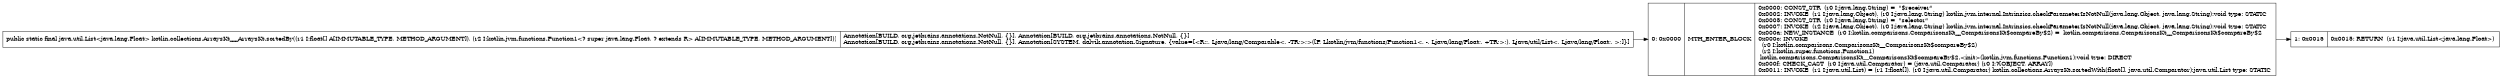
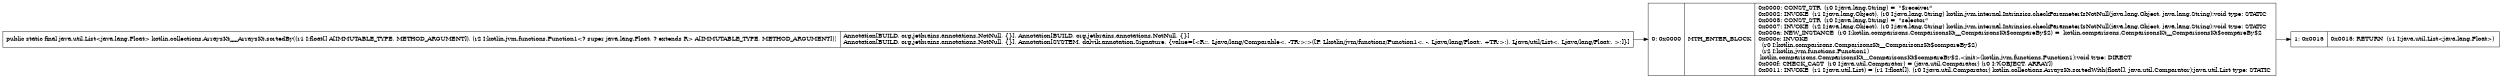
(1816, 52) -> (1814, 52)
